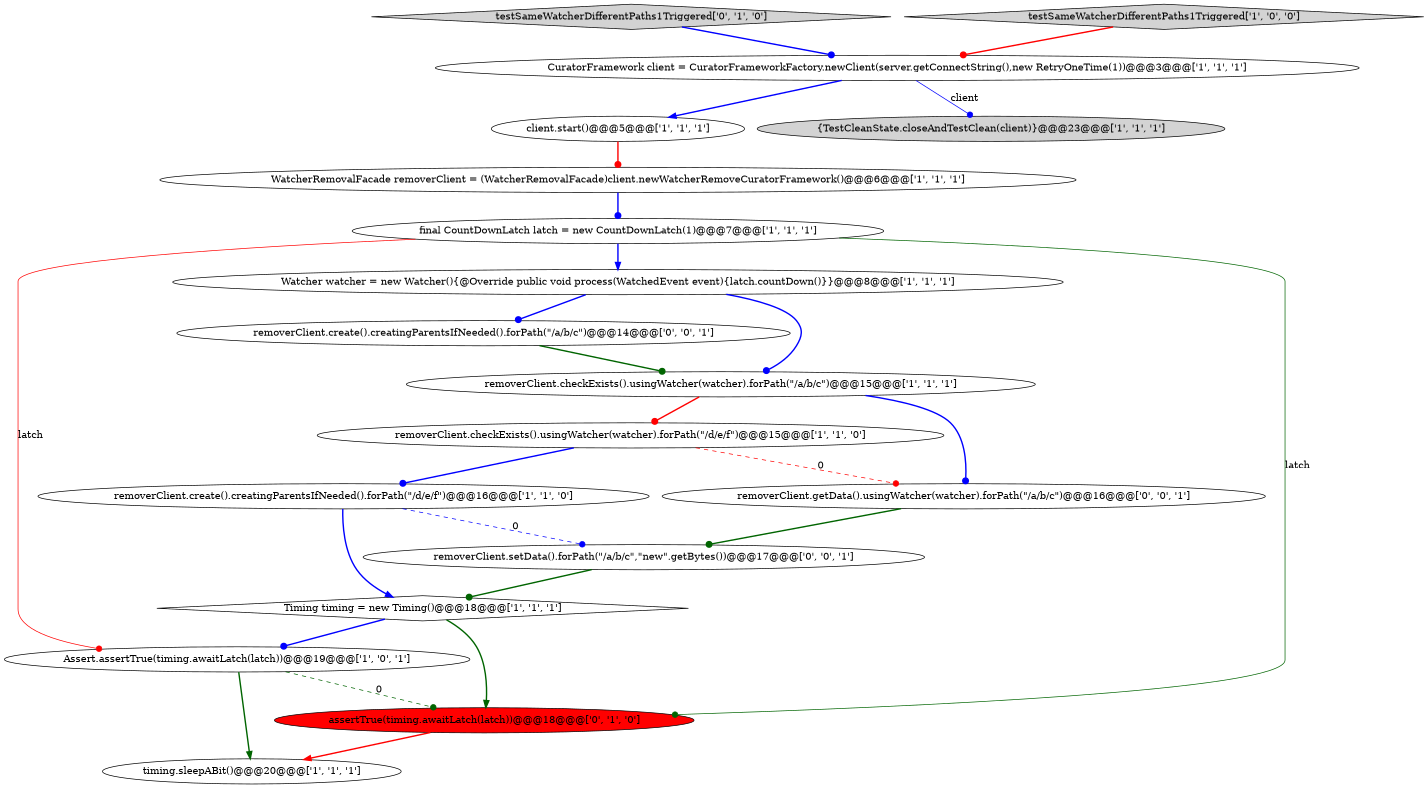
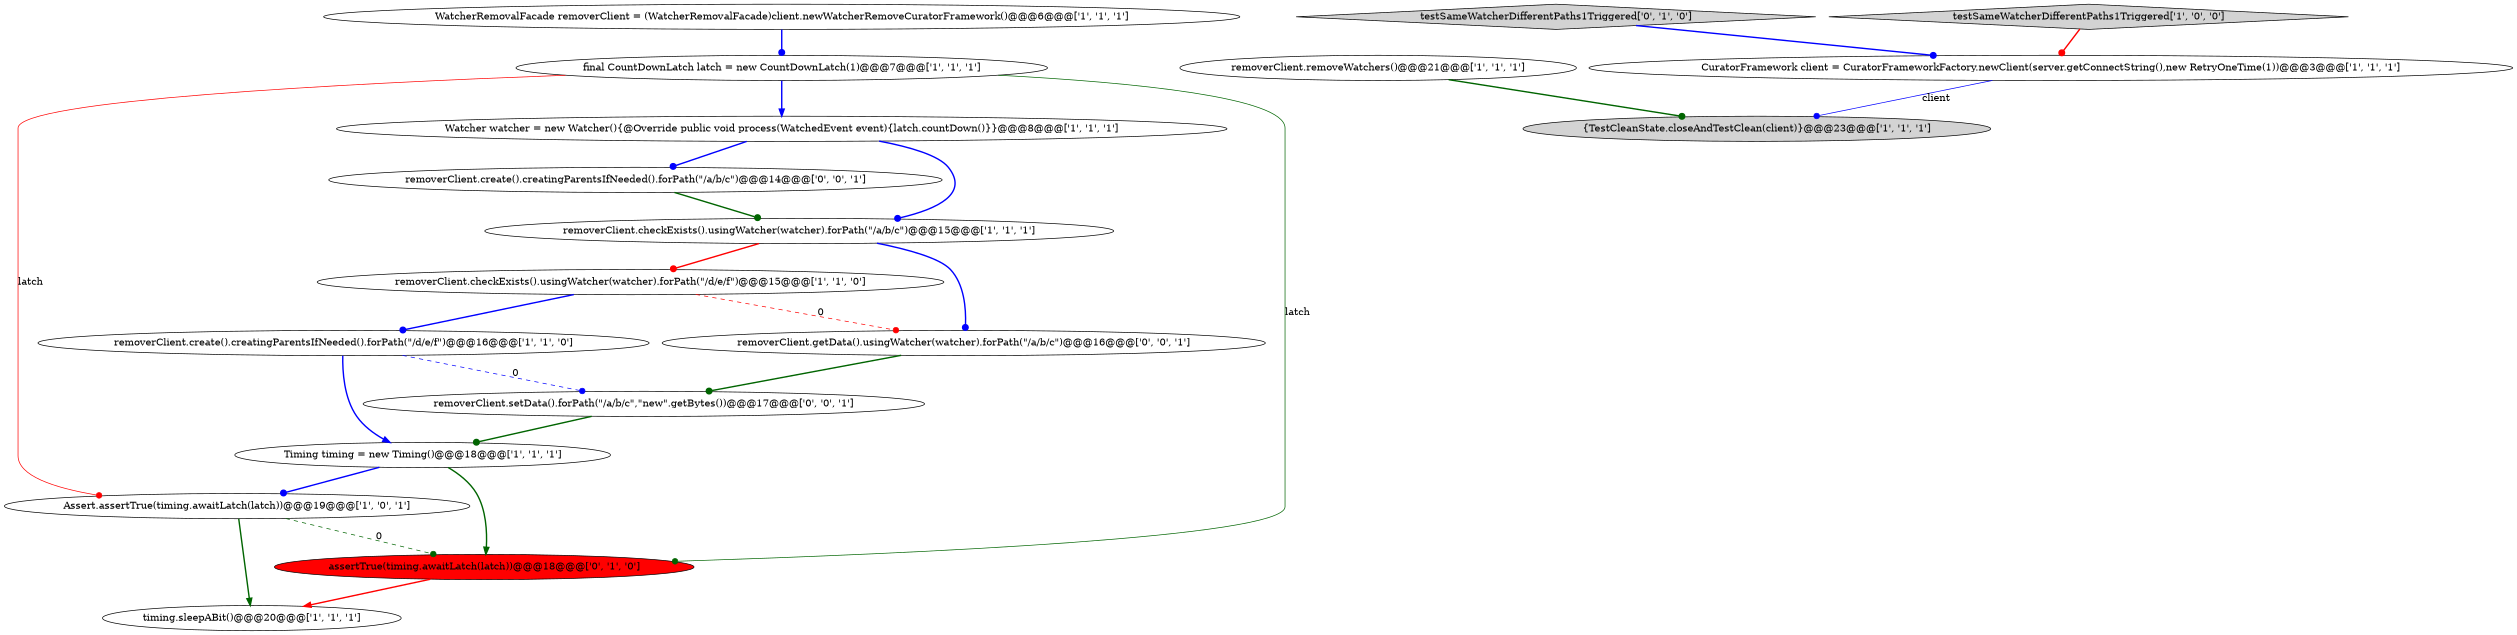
none -> (1378, 68)
(618, 129) -> none
(423, 608) -> (423, 455)
